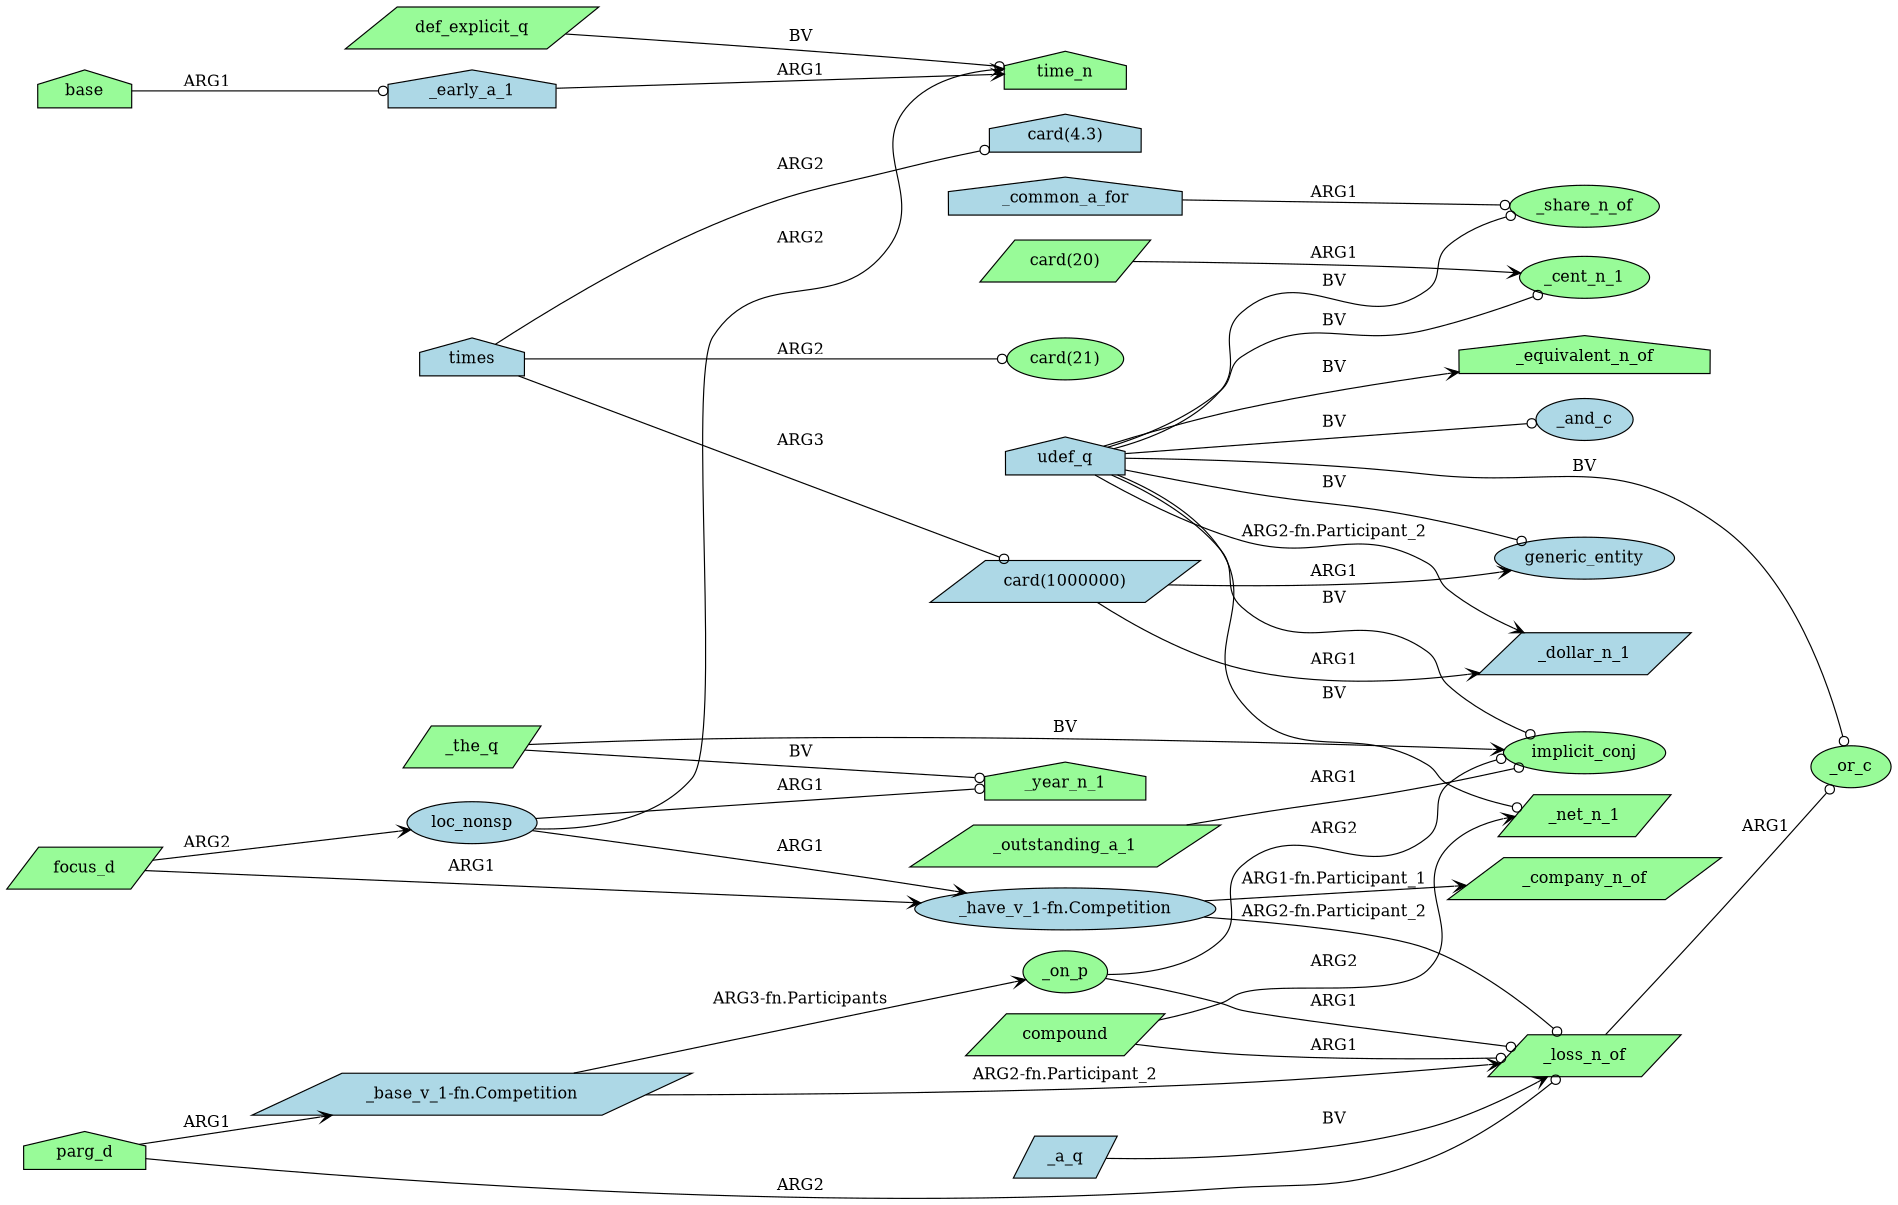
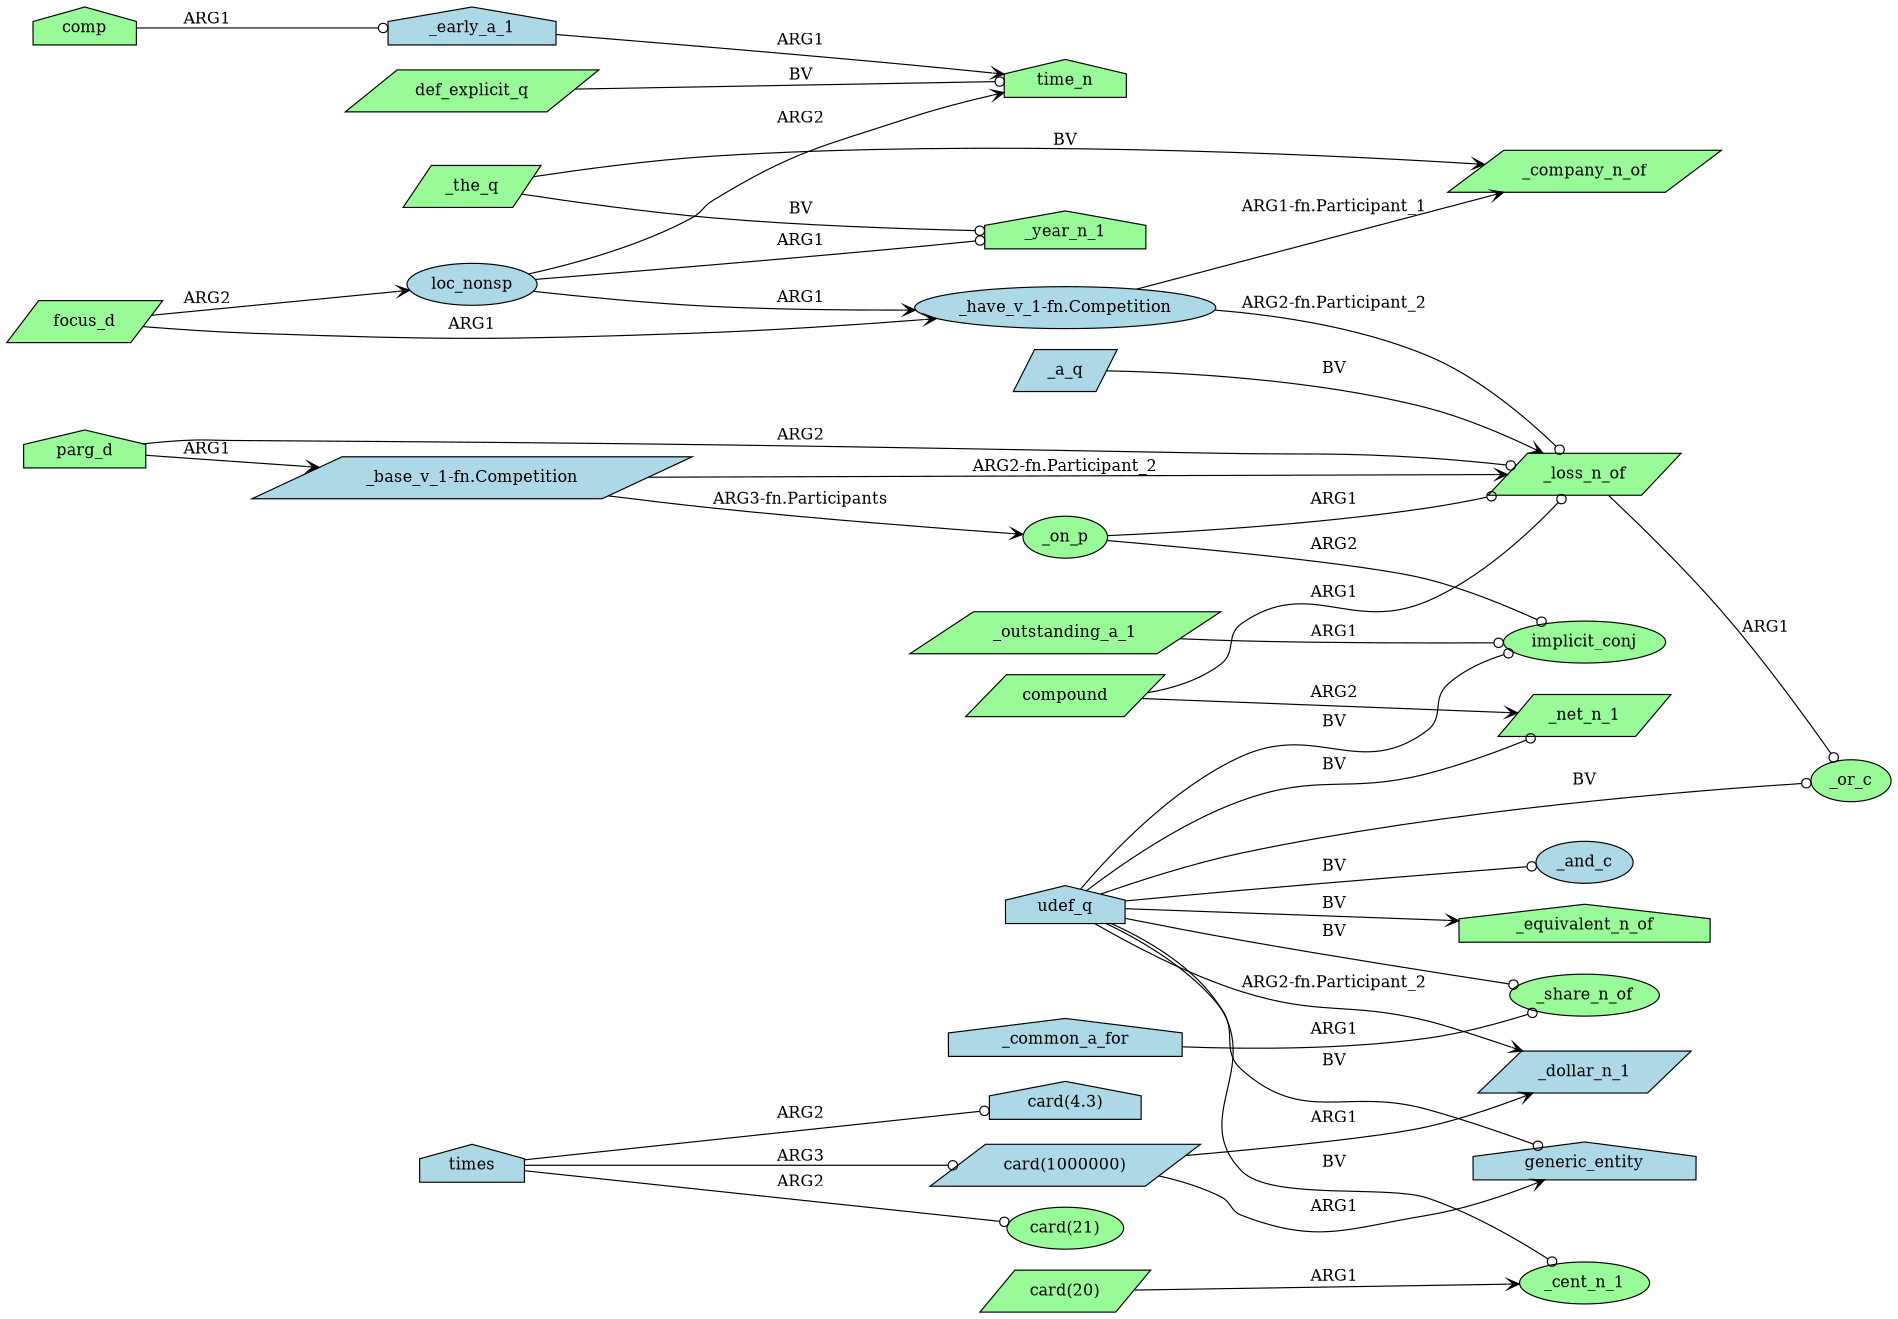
(85, 91) -> (85, 28)
(1585, 558) -> (1585, 1163)
(1011, 738) -> (1003, 148)
